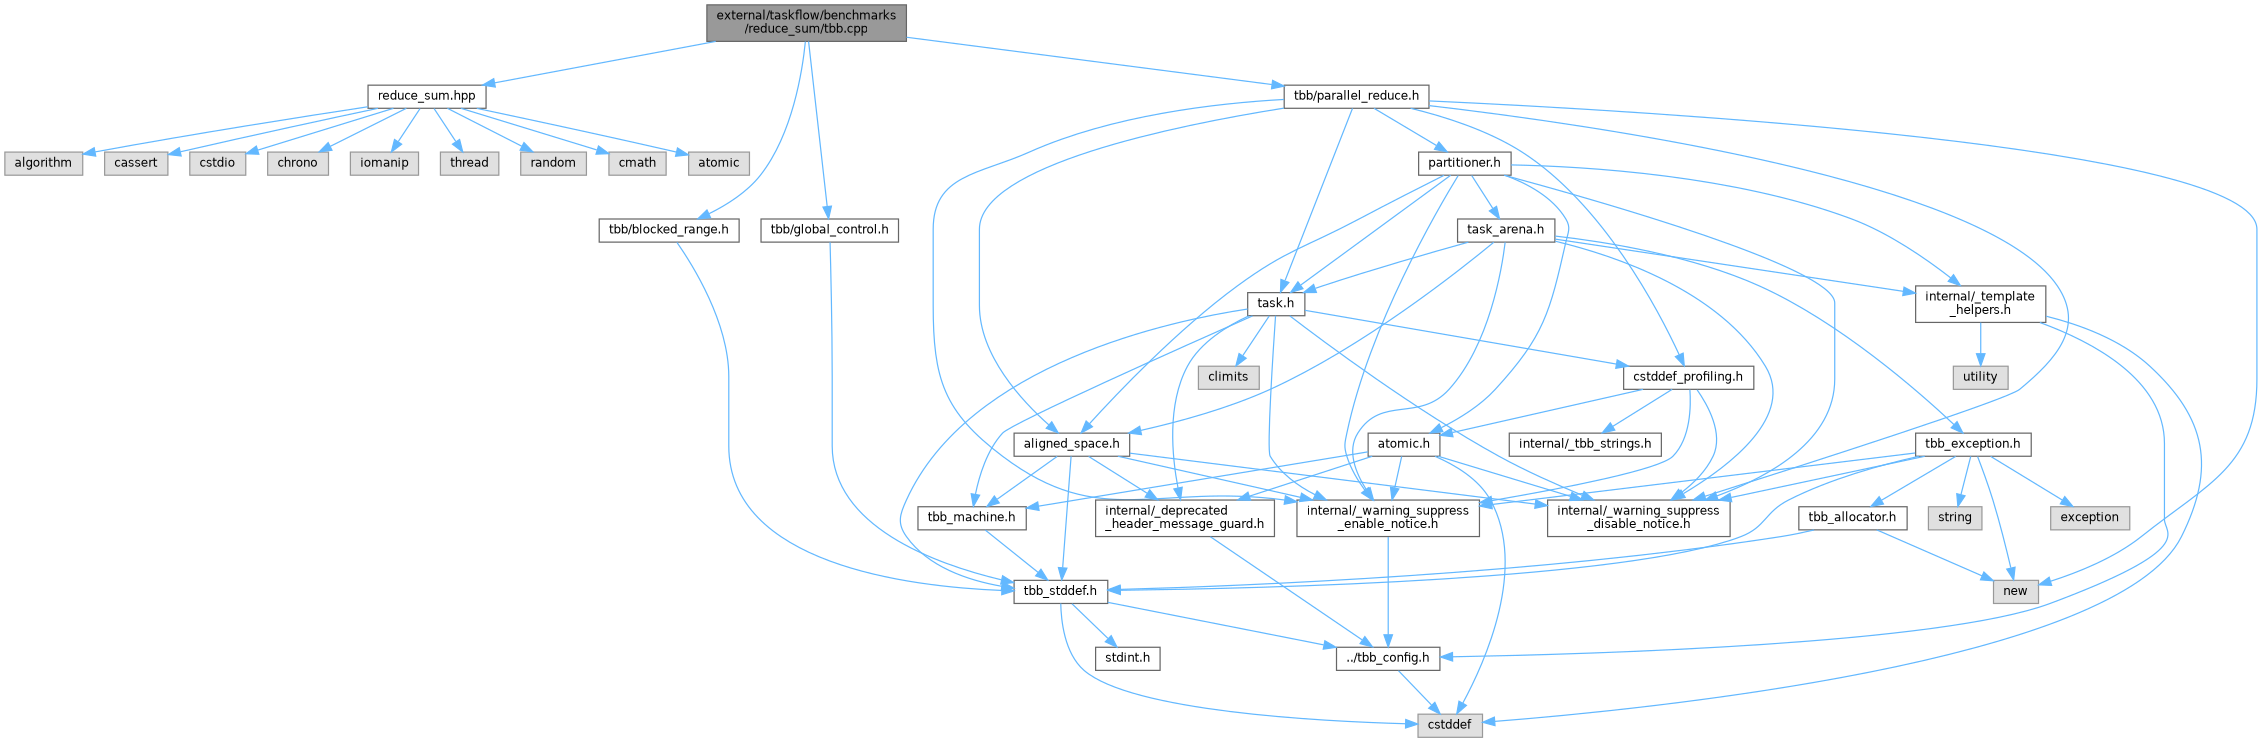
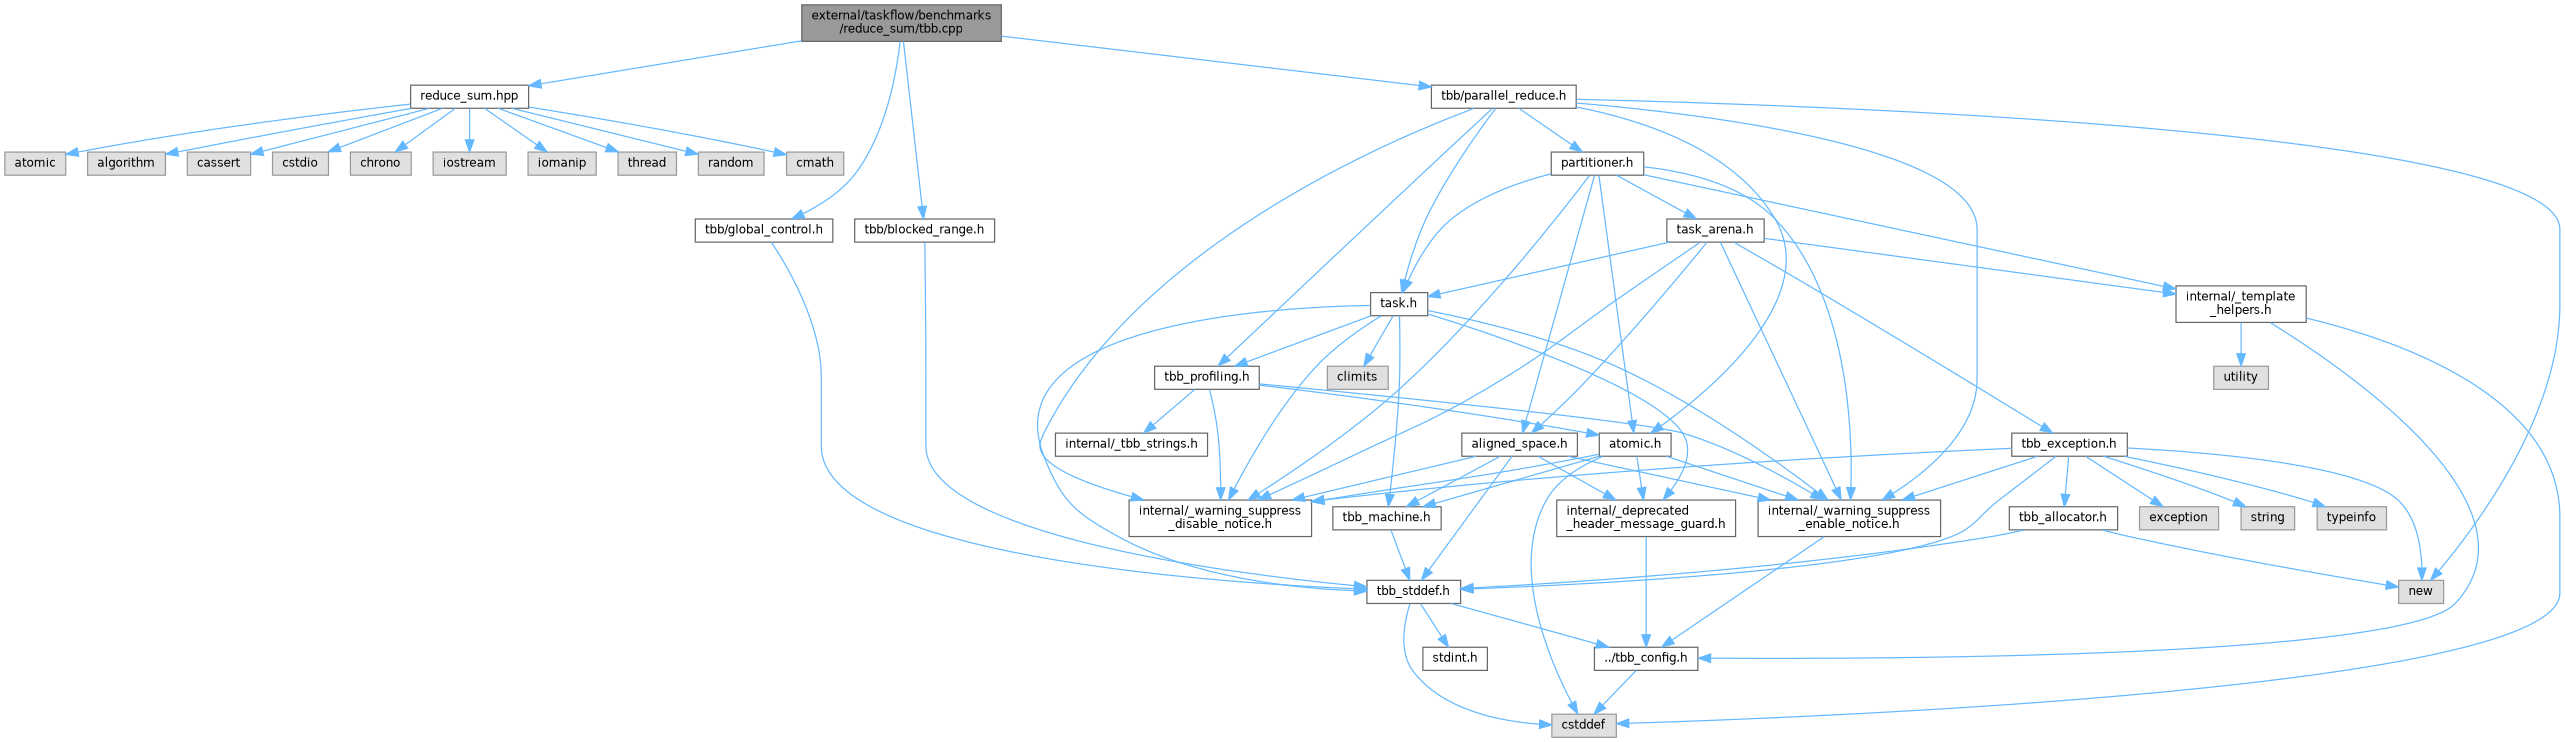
none -> (470, 164)
(1016, 183) -> (1785, 253)
(1689, 378) -> (1207, 378)
none -> (2352, 518)
